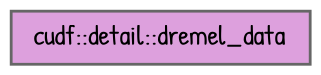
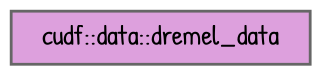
(161, 38) -> (161, 38)
